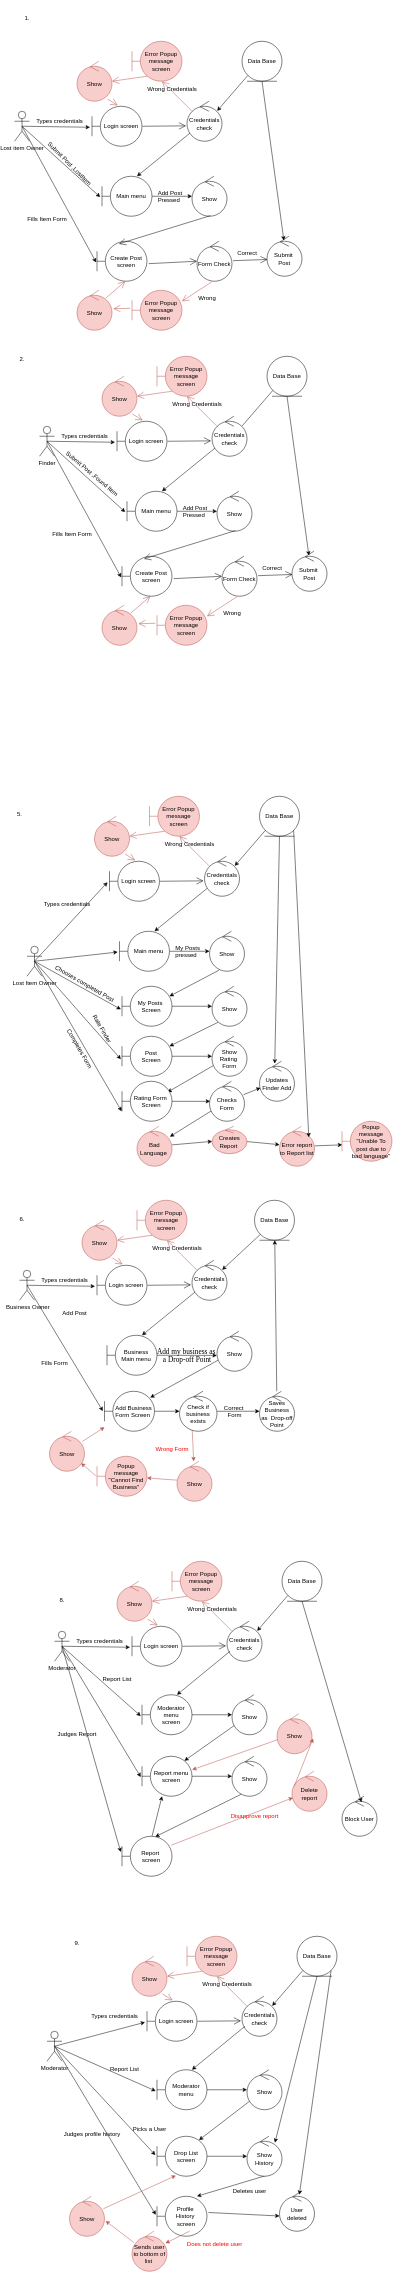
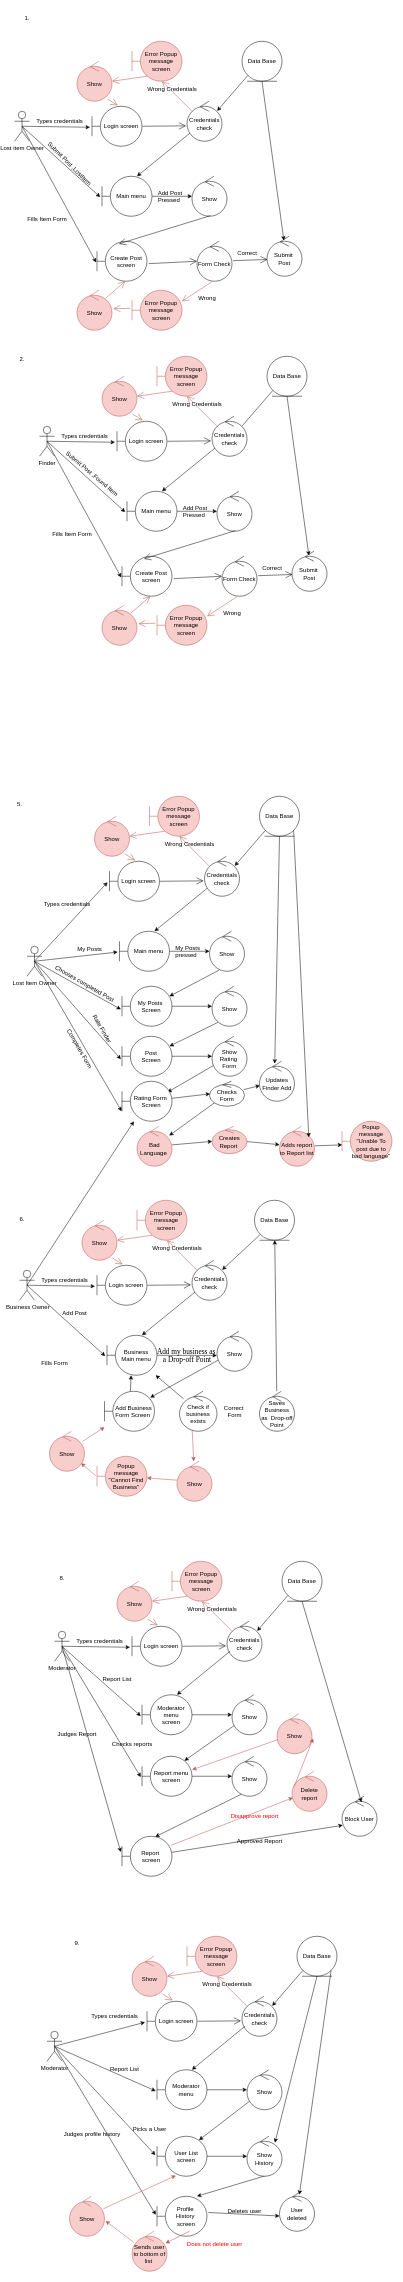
(19, 814) -> (19, 804)
none -> (89, 949)
(227, 1101) -> (227, 1094)
(297, 1149) -> (297, 1149)
(59, 1339) -> (131, 1126)
none -> (101, 1353)
(174, 1411) -> (130, 1385)
(254, 1411) -> (159, 1379)
(172, 1449) -> none
(62, 1600) -> (62, 1578)
none -> (132, 1744)
(160, 1801) -> (252, 1840)
none -> (259, 1841)
(186, 2156) -> (186, 2156)
(249, 2191) -> (244, 2211)
